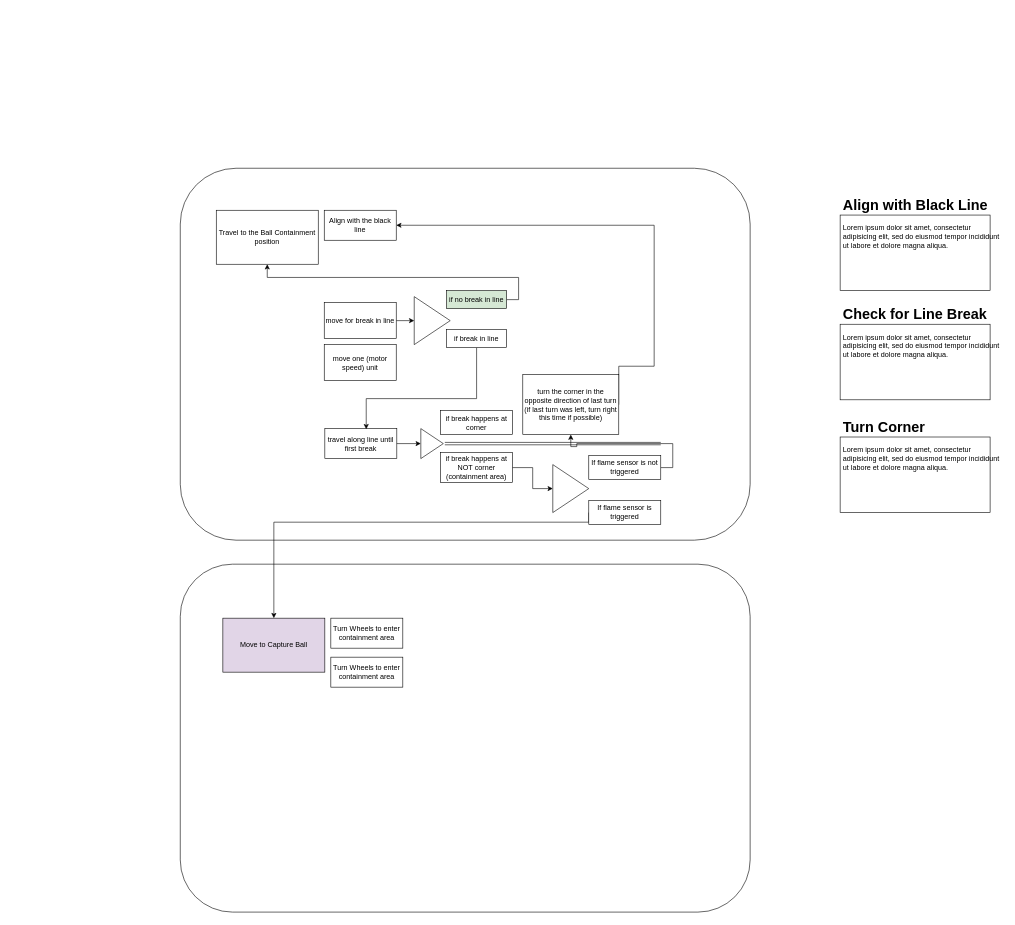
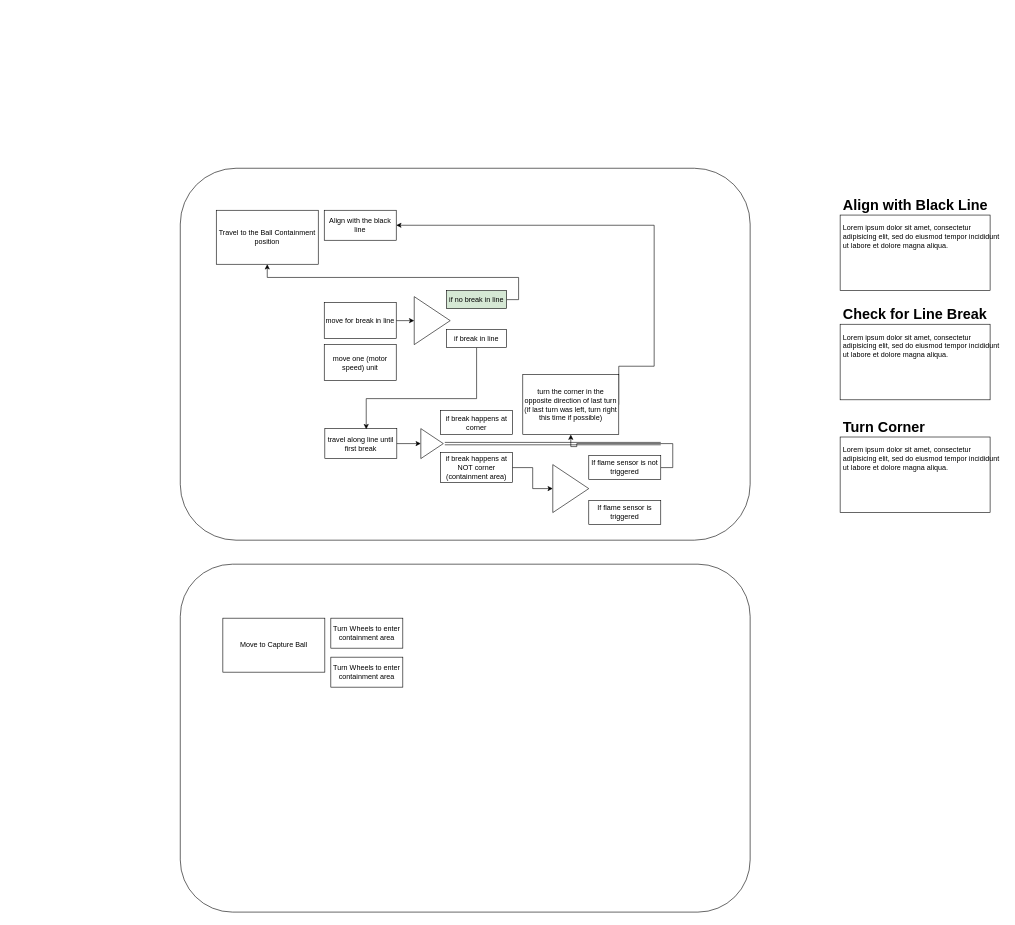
(274, 522) -> none
(274, 645) -> (274, 645)
